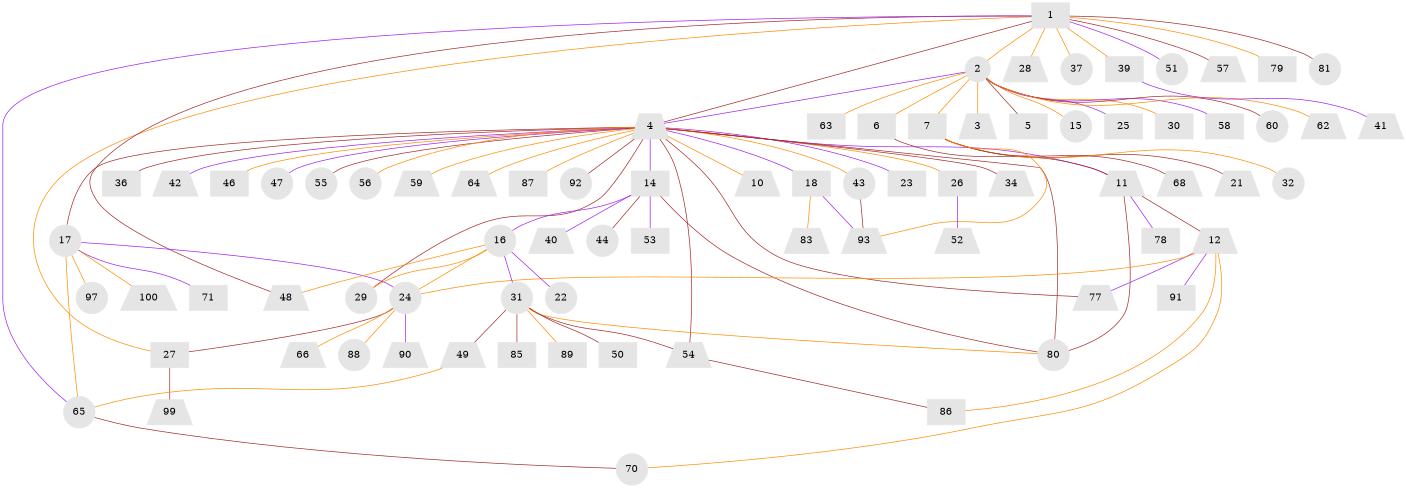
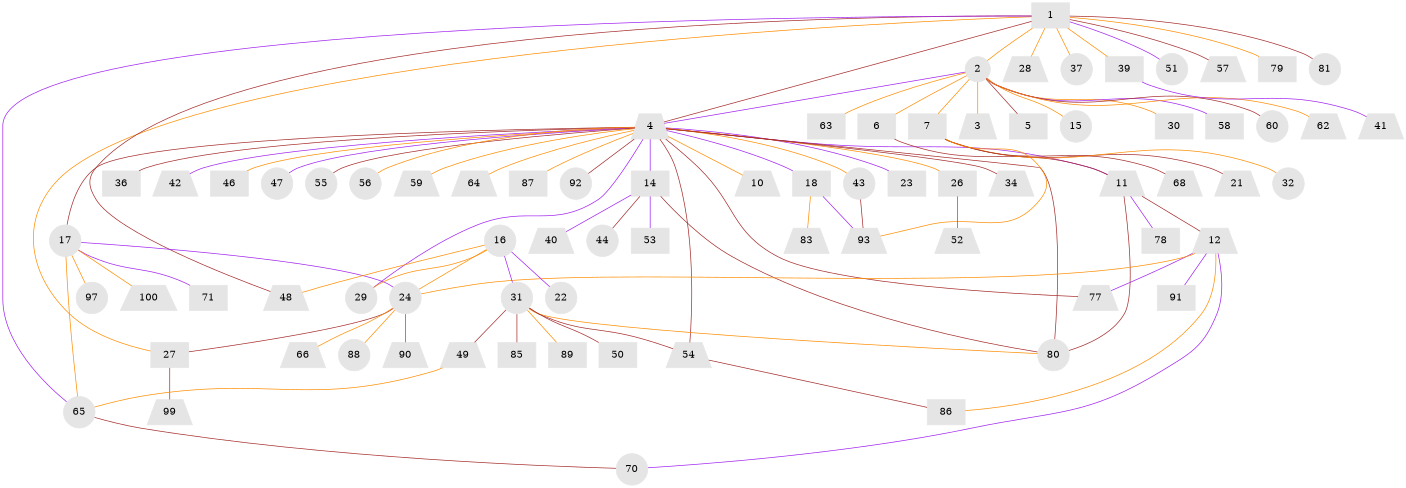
(1124, 126) -> none
(593, 208) -> none
(516, 216) -> (516, 216)
(980, 427) -> (980, 427)
